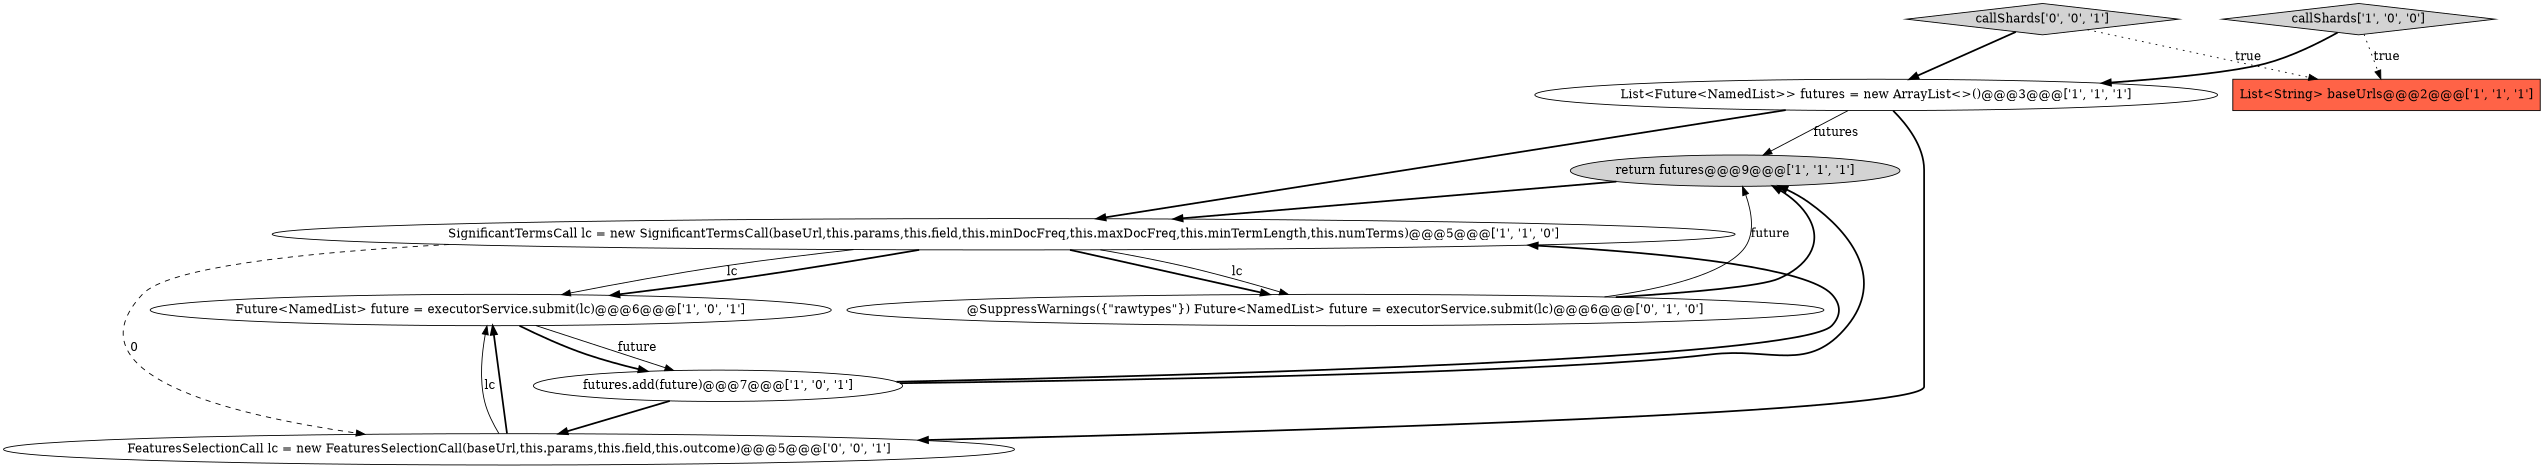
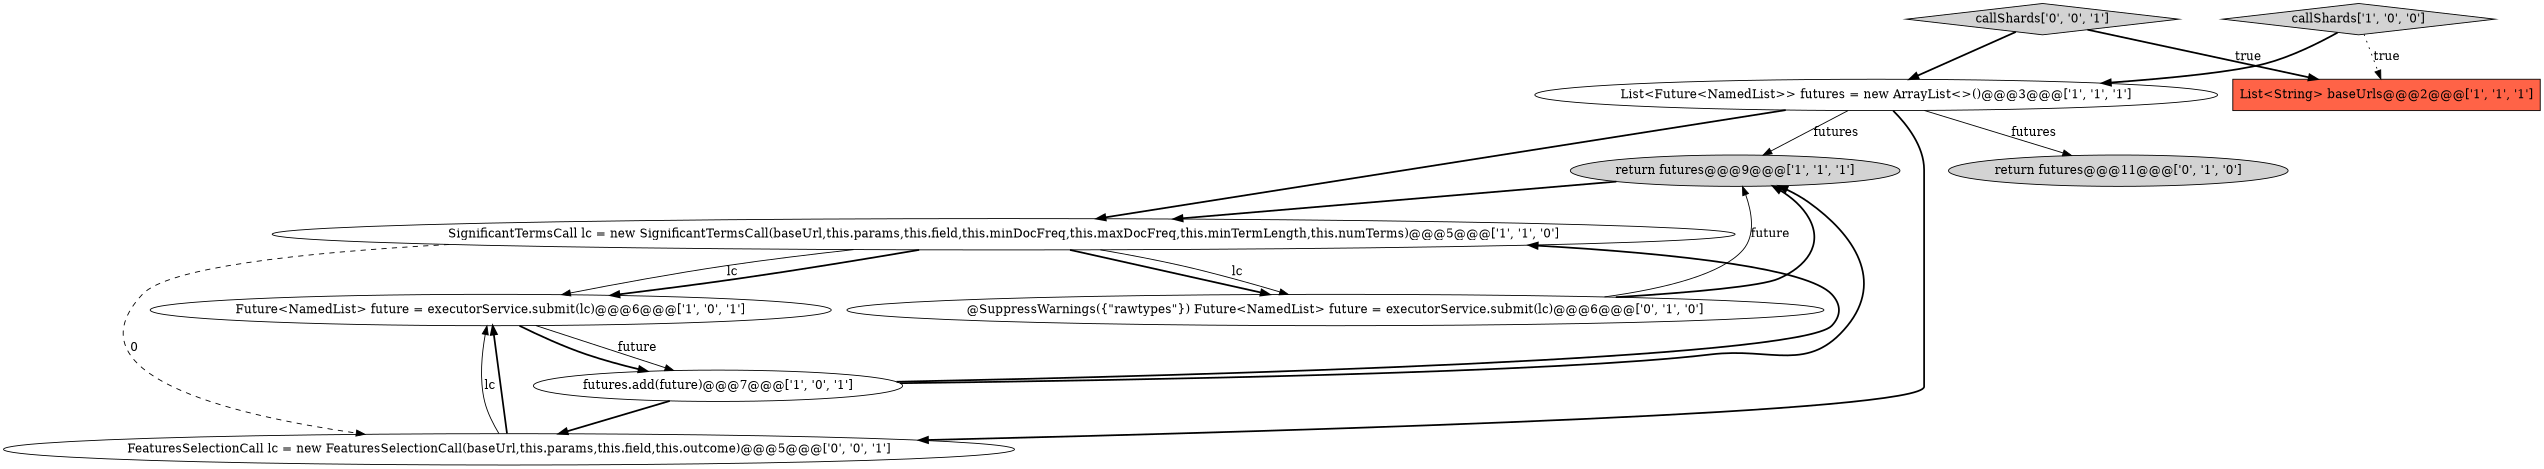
(2198, 54) -> (2198, 54)
none -> (2118, 171)
